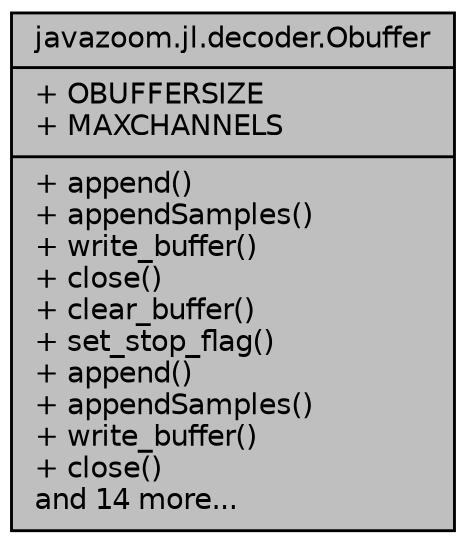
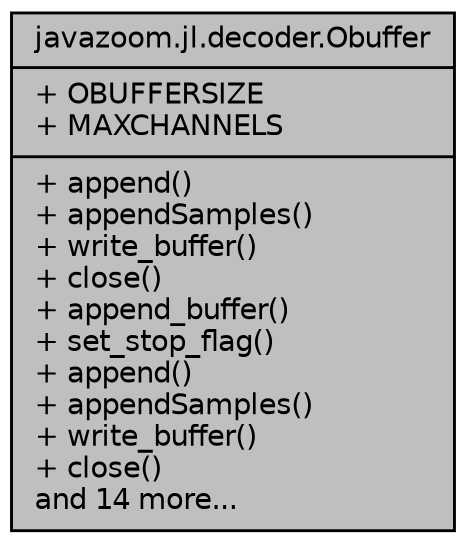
(145, 311) -> (163, 311)
